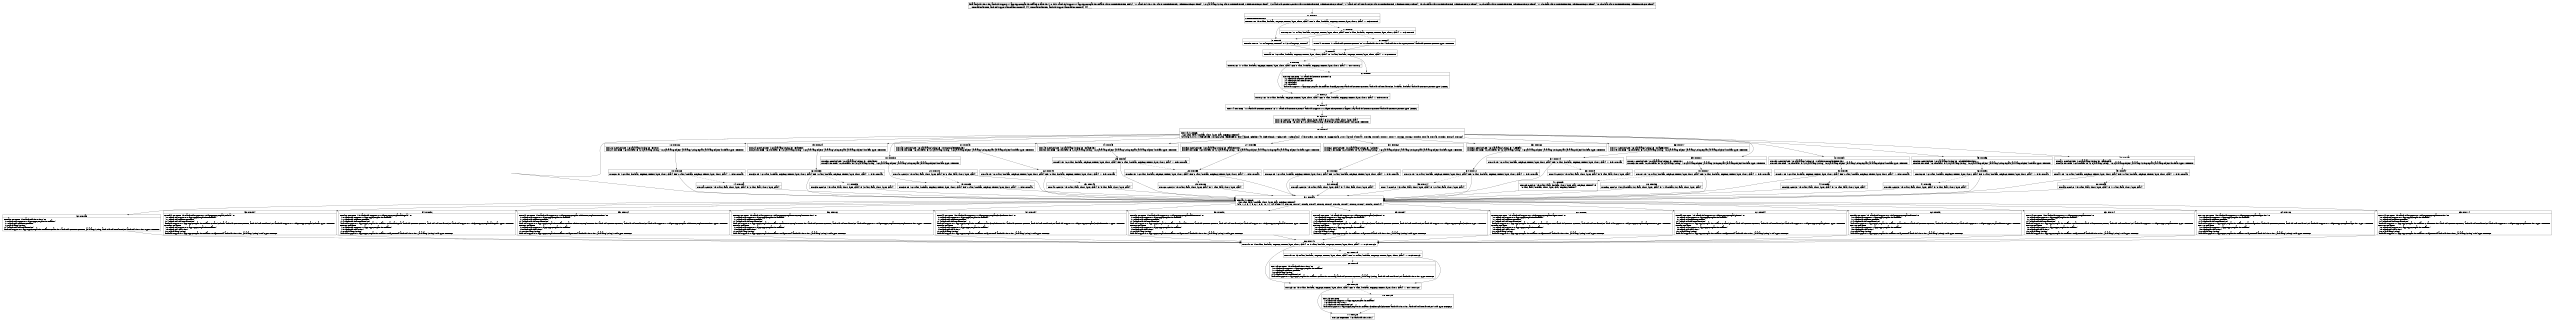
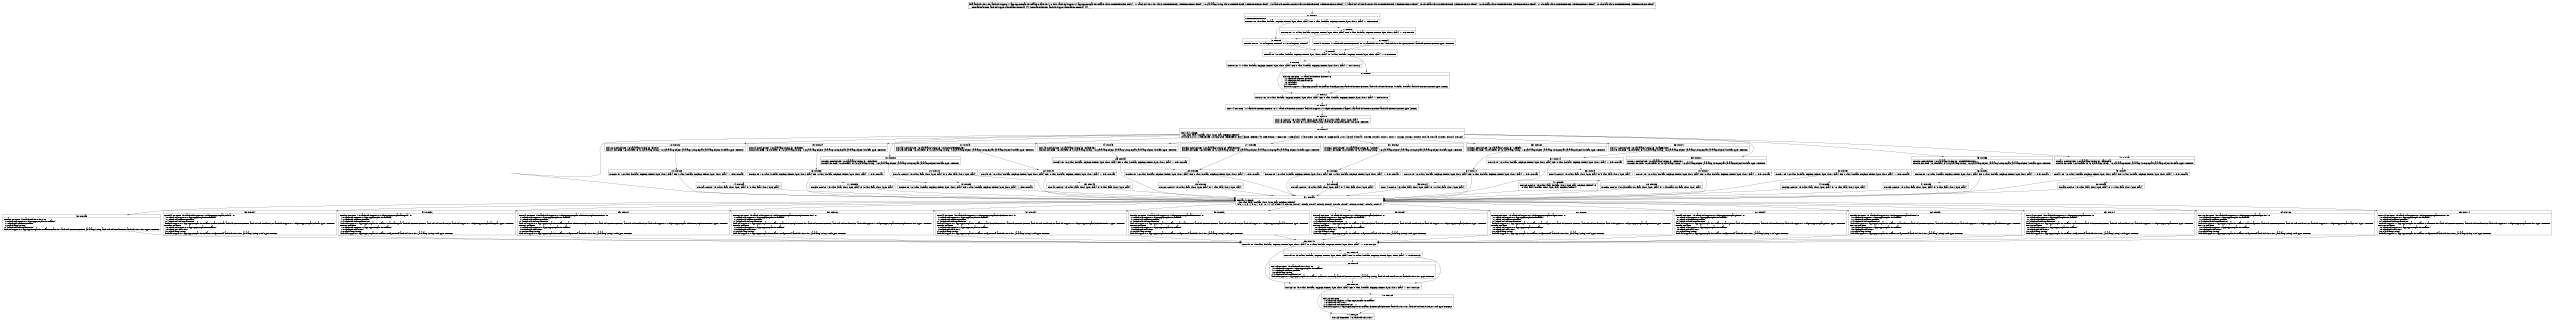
(1839, 161) -> none
